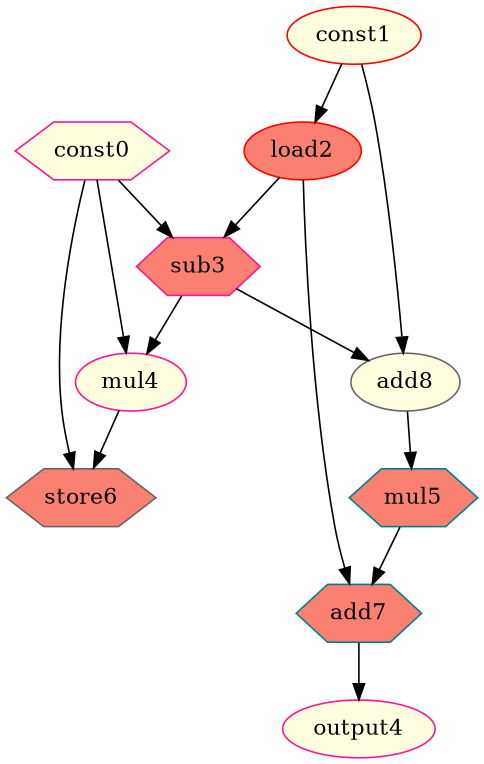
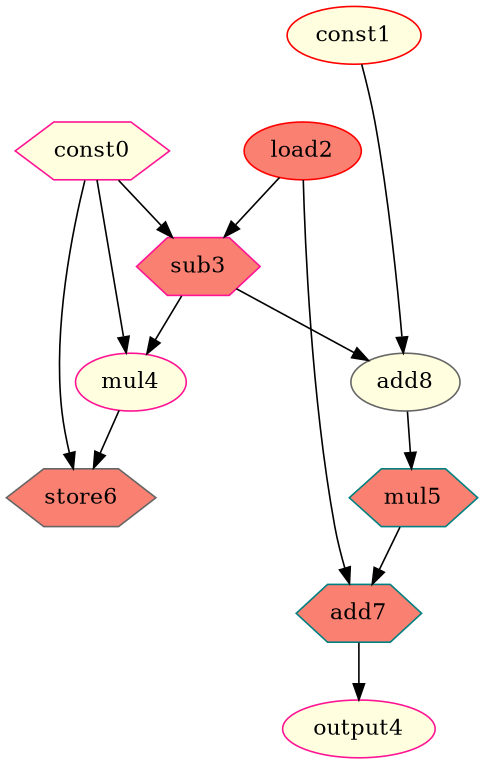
(332, 86) -> none
